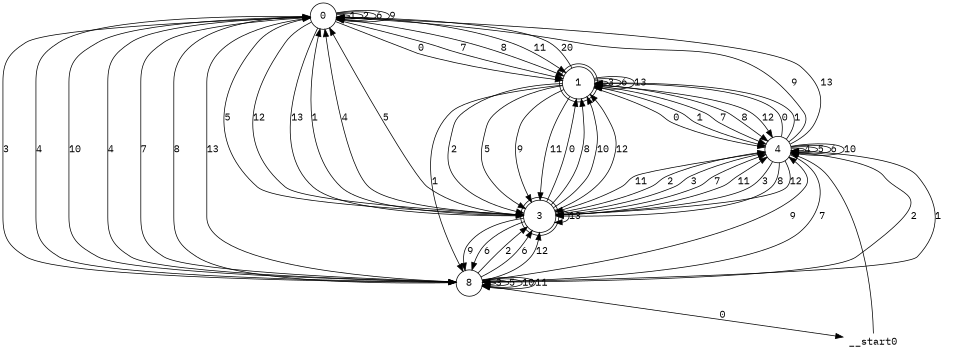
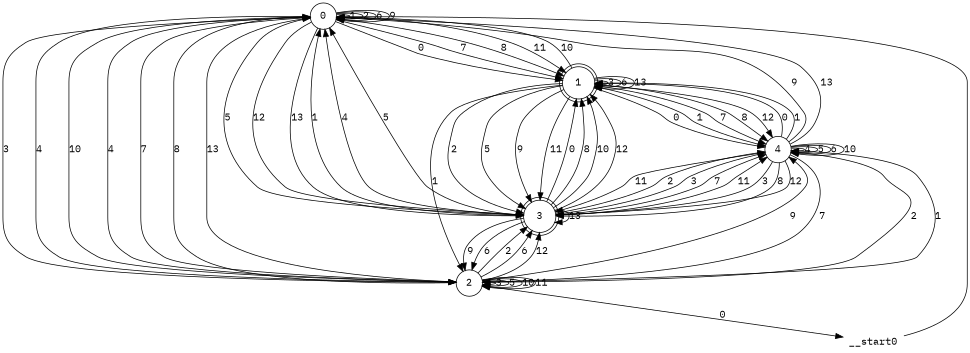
(567, 48) -> (567, 48)
(857, 234) -> (806, 34)
(469, 283) -> (469, 283)
